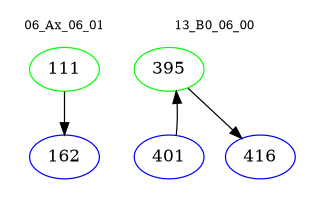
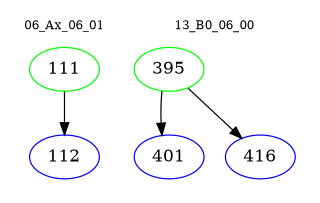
(177, 119) -> (161, 107)
(64, 157) -> (64, 157)
